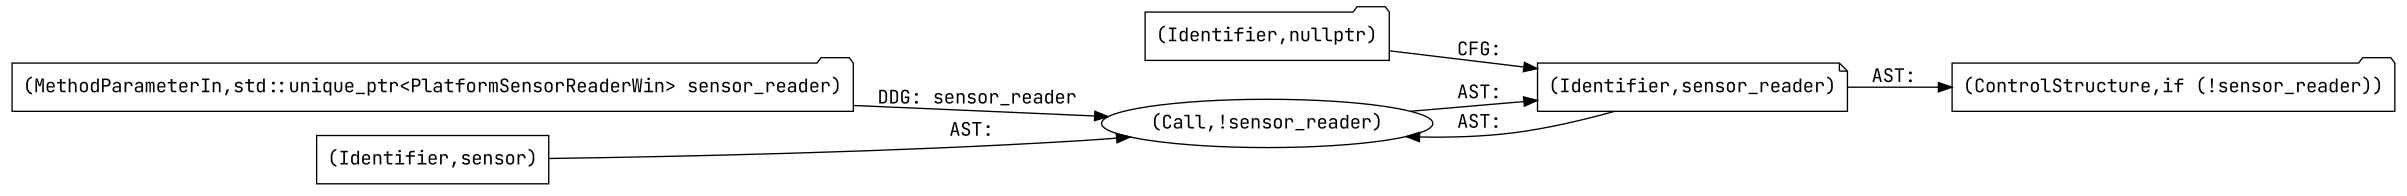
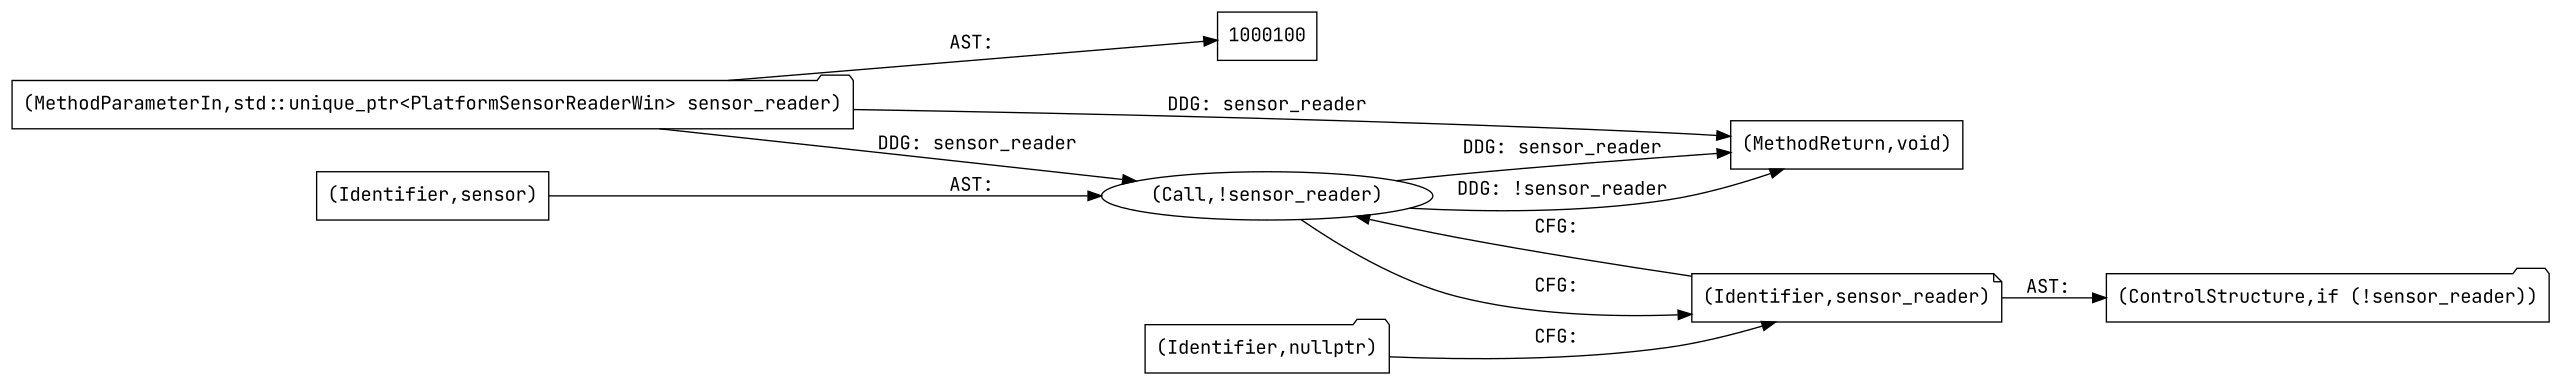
none -> (1267, 36)
(1485, 93) -> (1562, 286)
(1485, 123) -> (1562, 227)
none -> (1847, 145)
